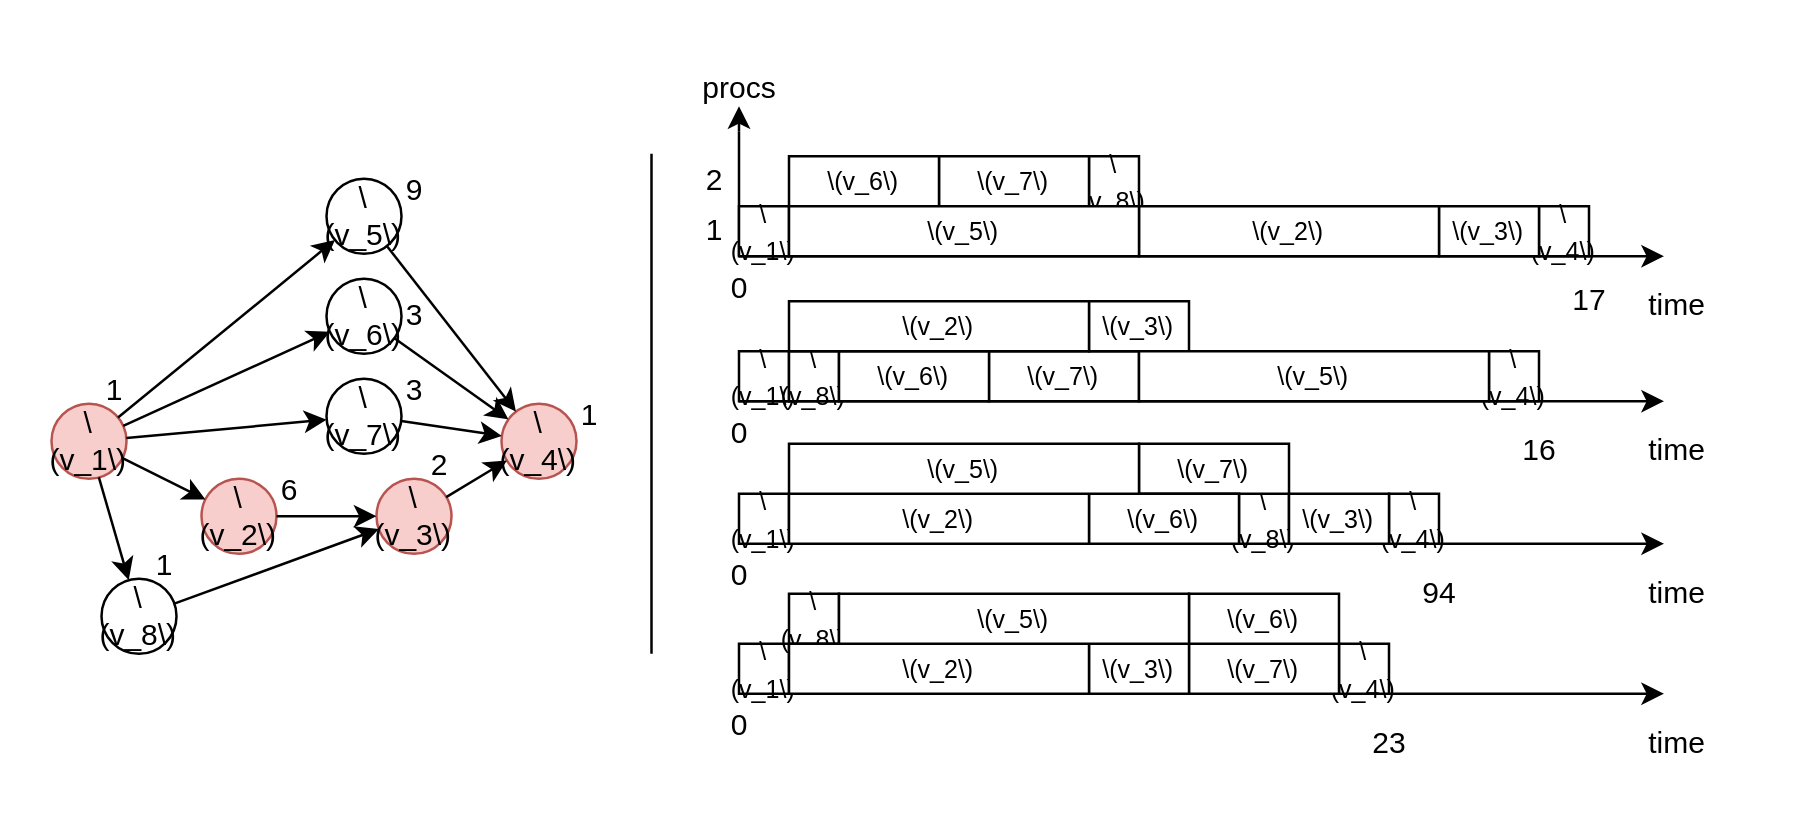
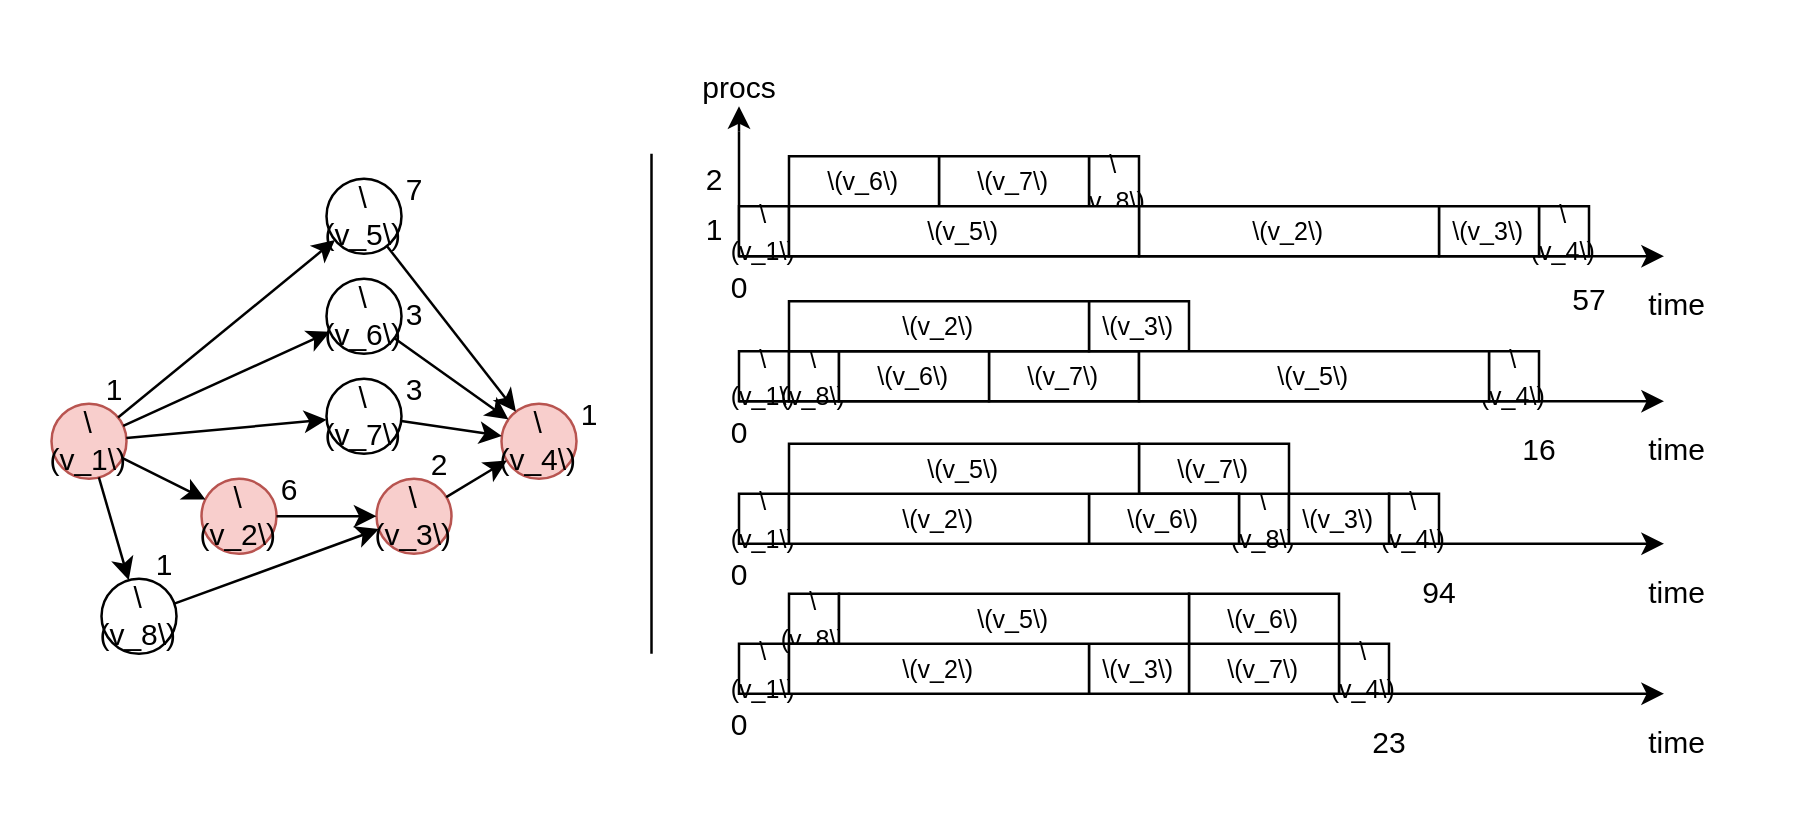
(415, 191) -> (415, 191)
(1590, 301) -> (1590, 301)
